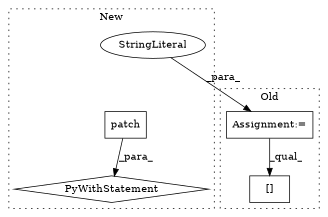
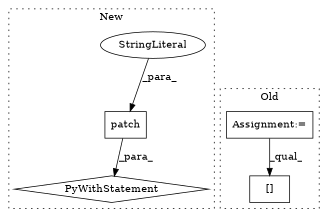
(208, 82) -> (141, 81)
